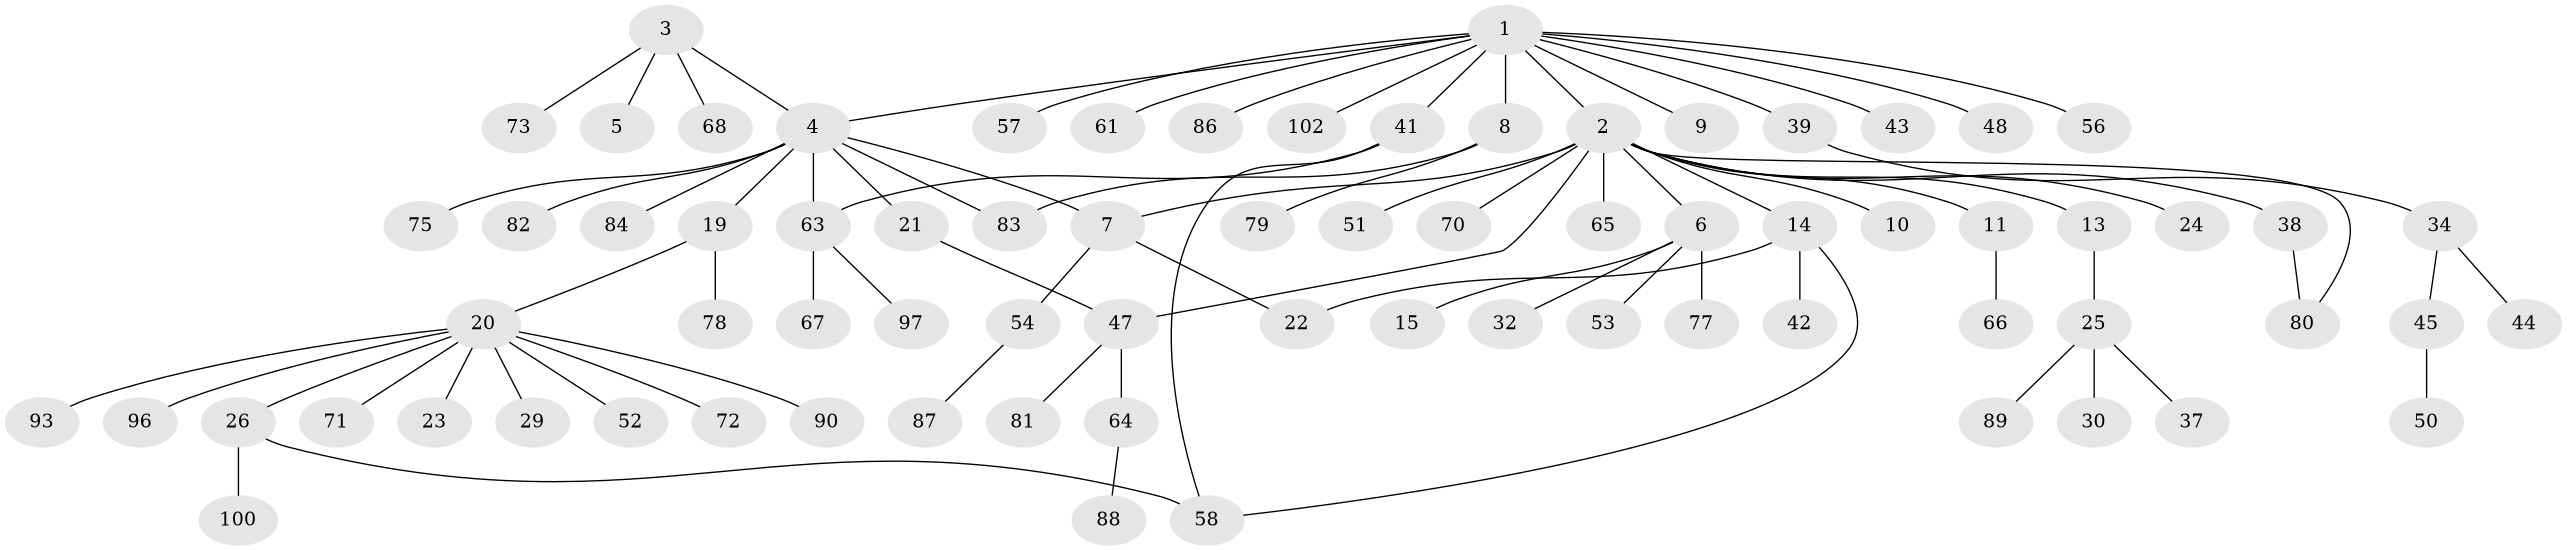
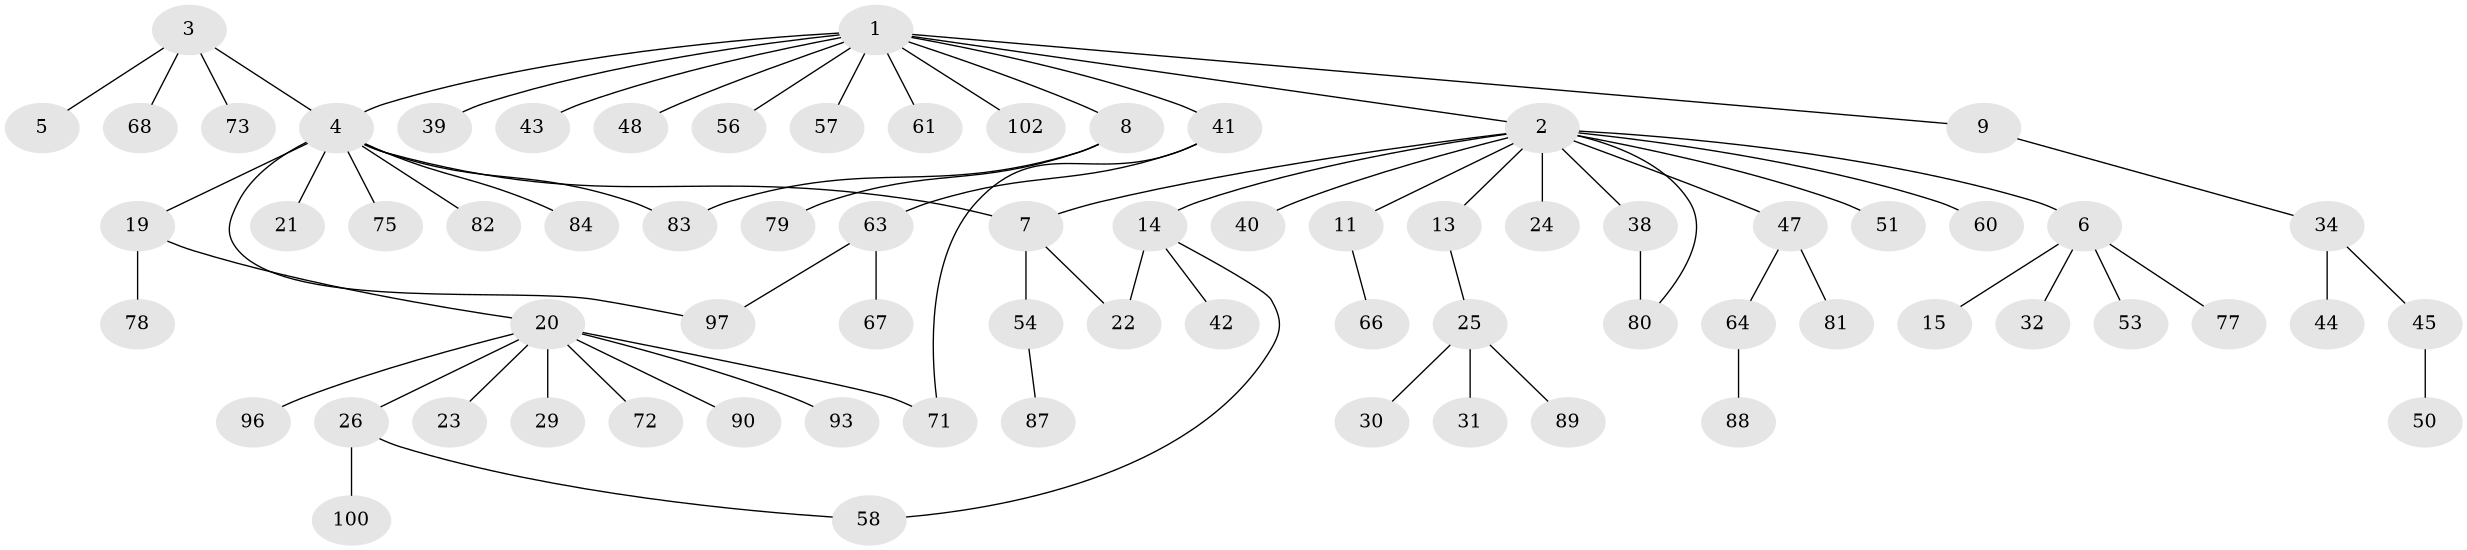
(1206, 128) -> none
(813, 177) -> (415, 293)
(2119, 179) -> (2155, 177)
(1454, 226) -> (1987, 226)
(1604, 226) -> none
(1898, 226) -> (1248, 226)
(1183, 255) -> (979, 200)
(1016, 275) -> none
(631, 422) -> none
(2192, 422) -> (1470, 422)
